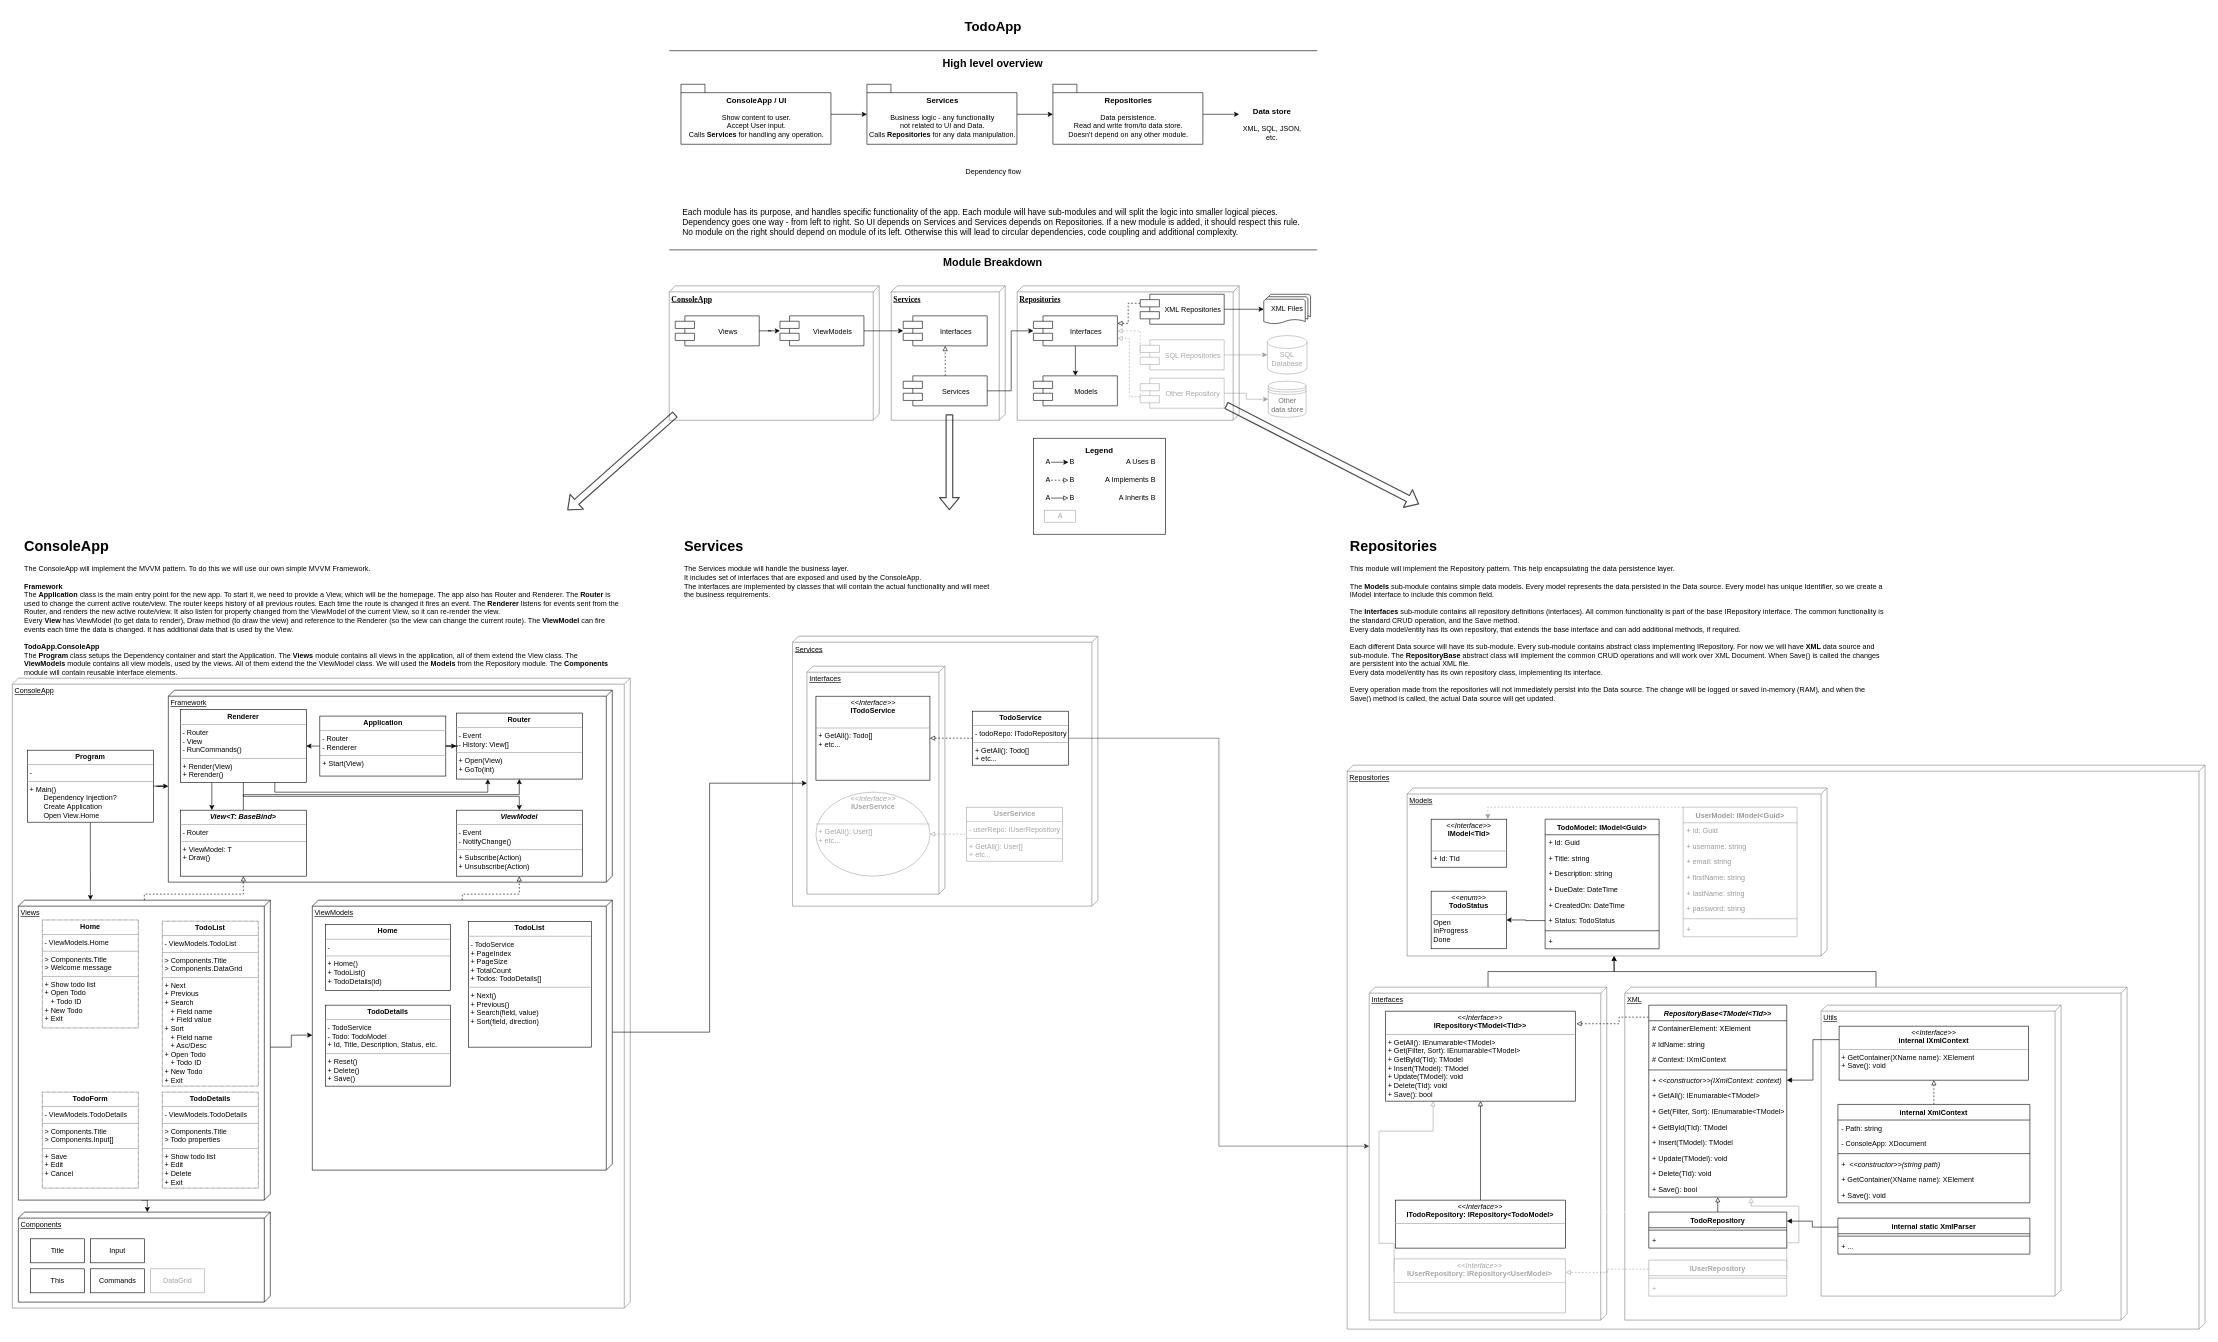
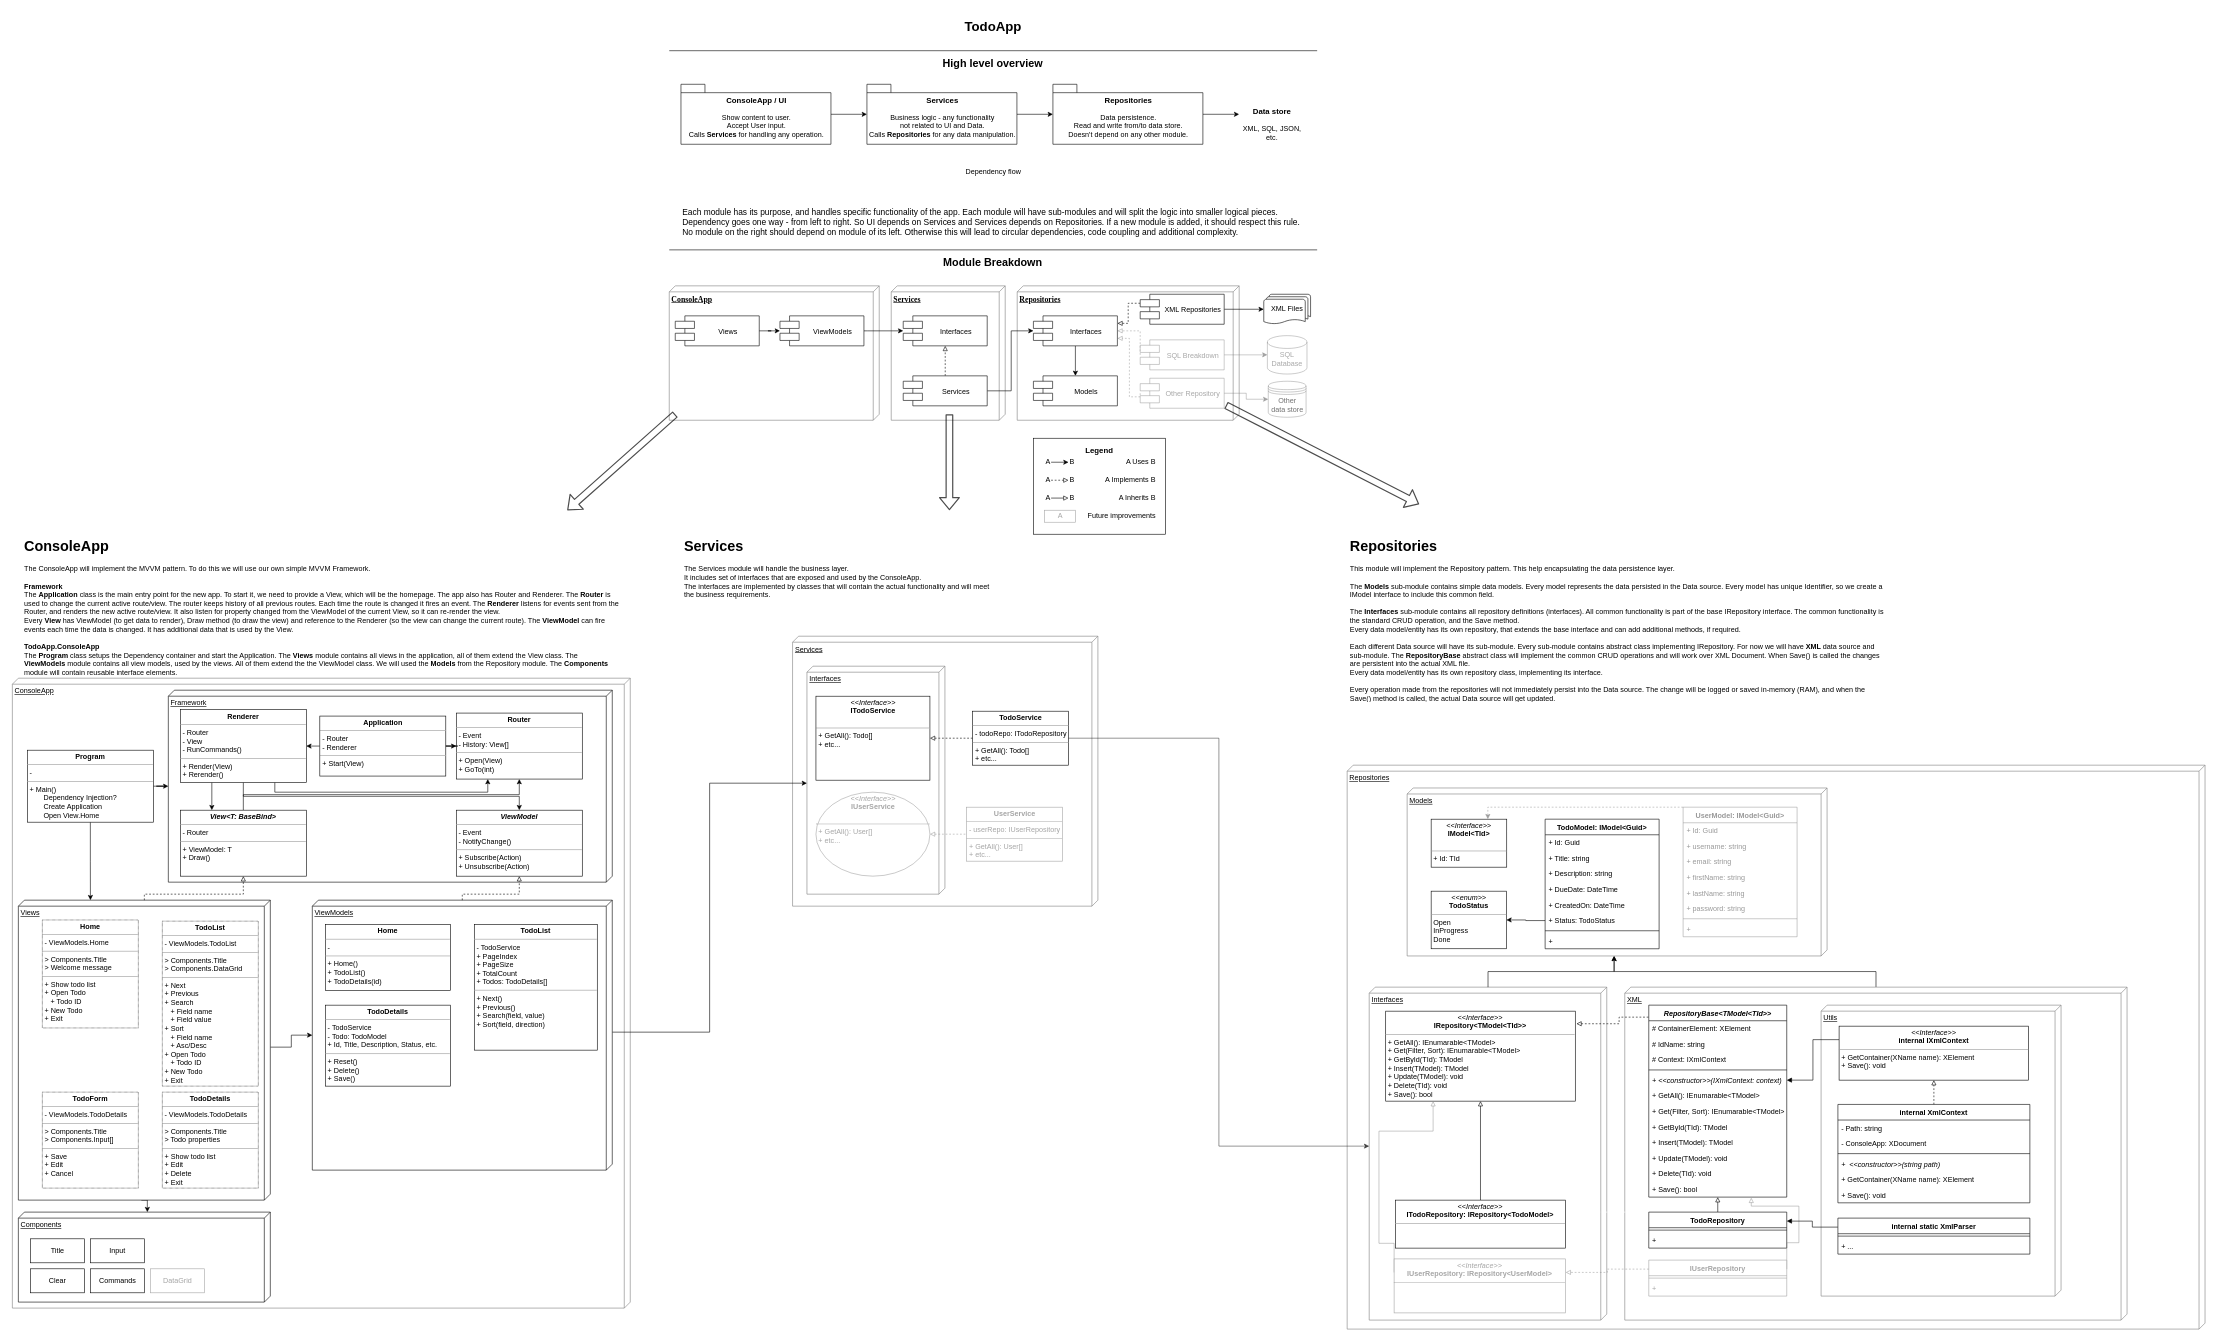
(1193, 355) -> (1193, 355)
none -> (1121, 516)
(530, 984) -> (536, 987)
(58, 1281) -> (58, 1281)
